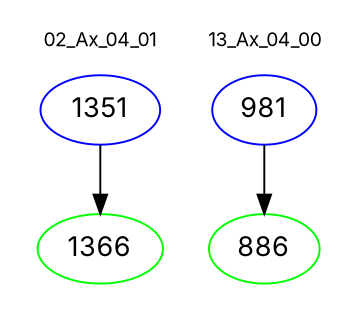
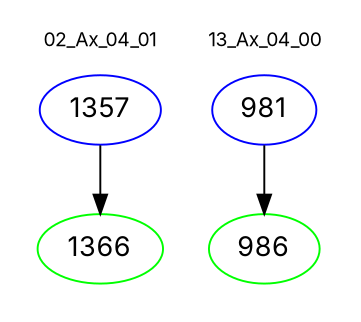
(100, 110) -> (100, 110)
(264, 249) -> (264, 249)
